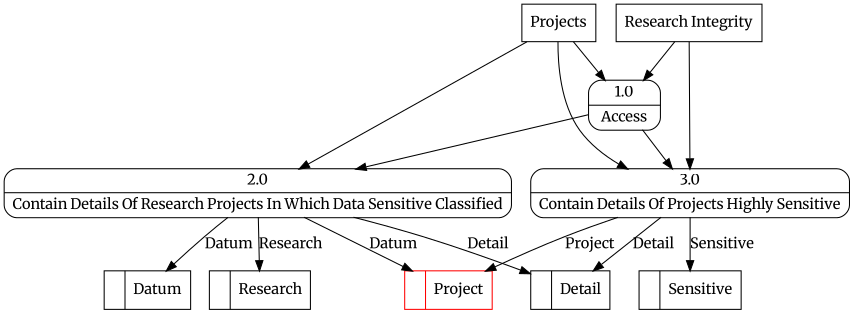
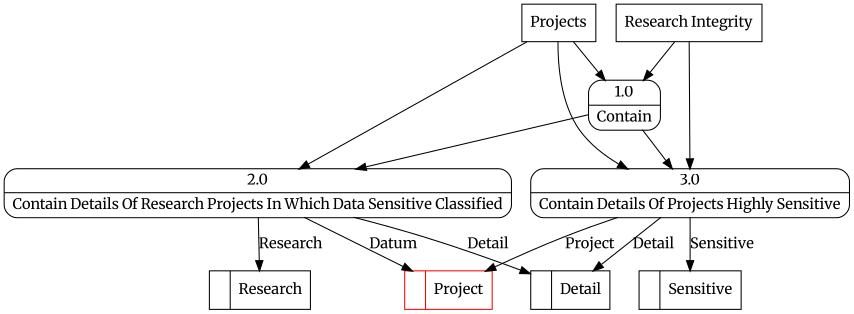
(624, 117) -> (624, 117)
(147, 290) -> none
